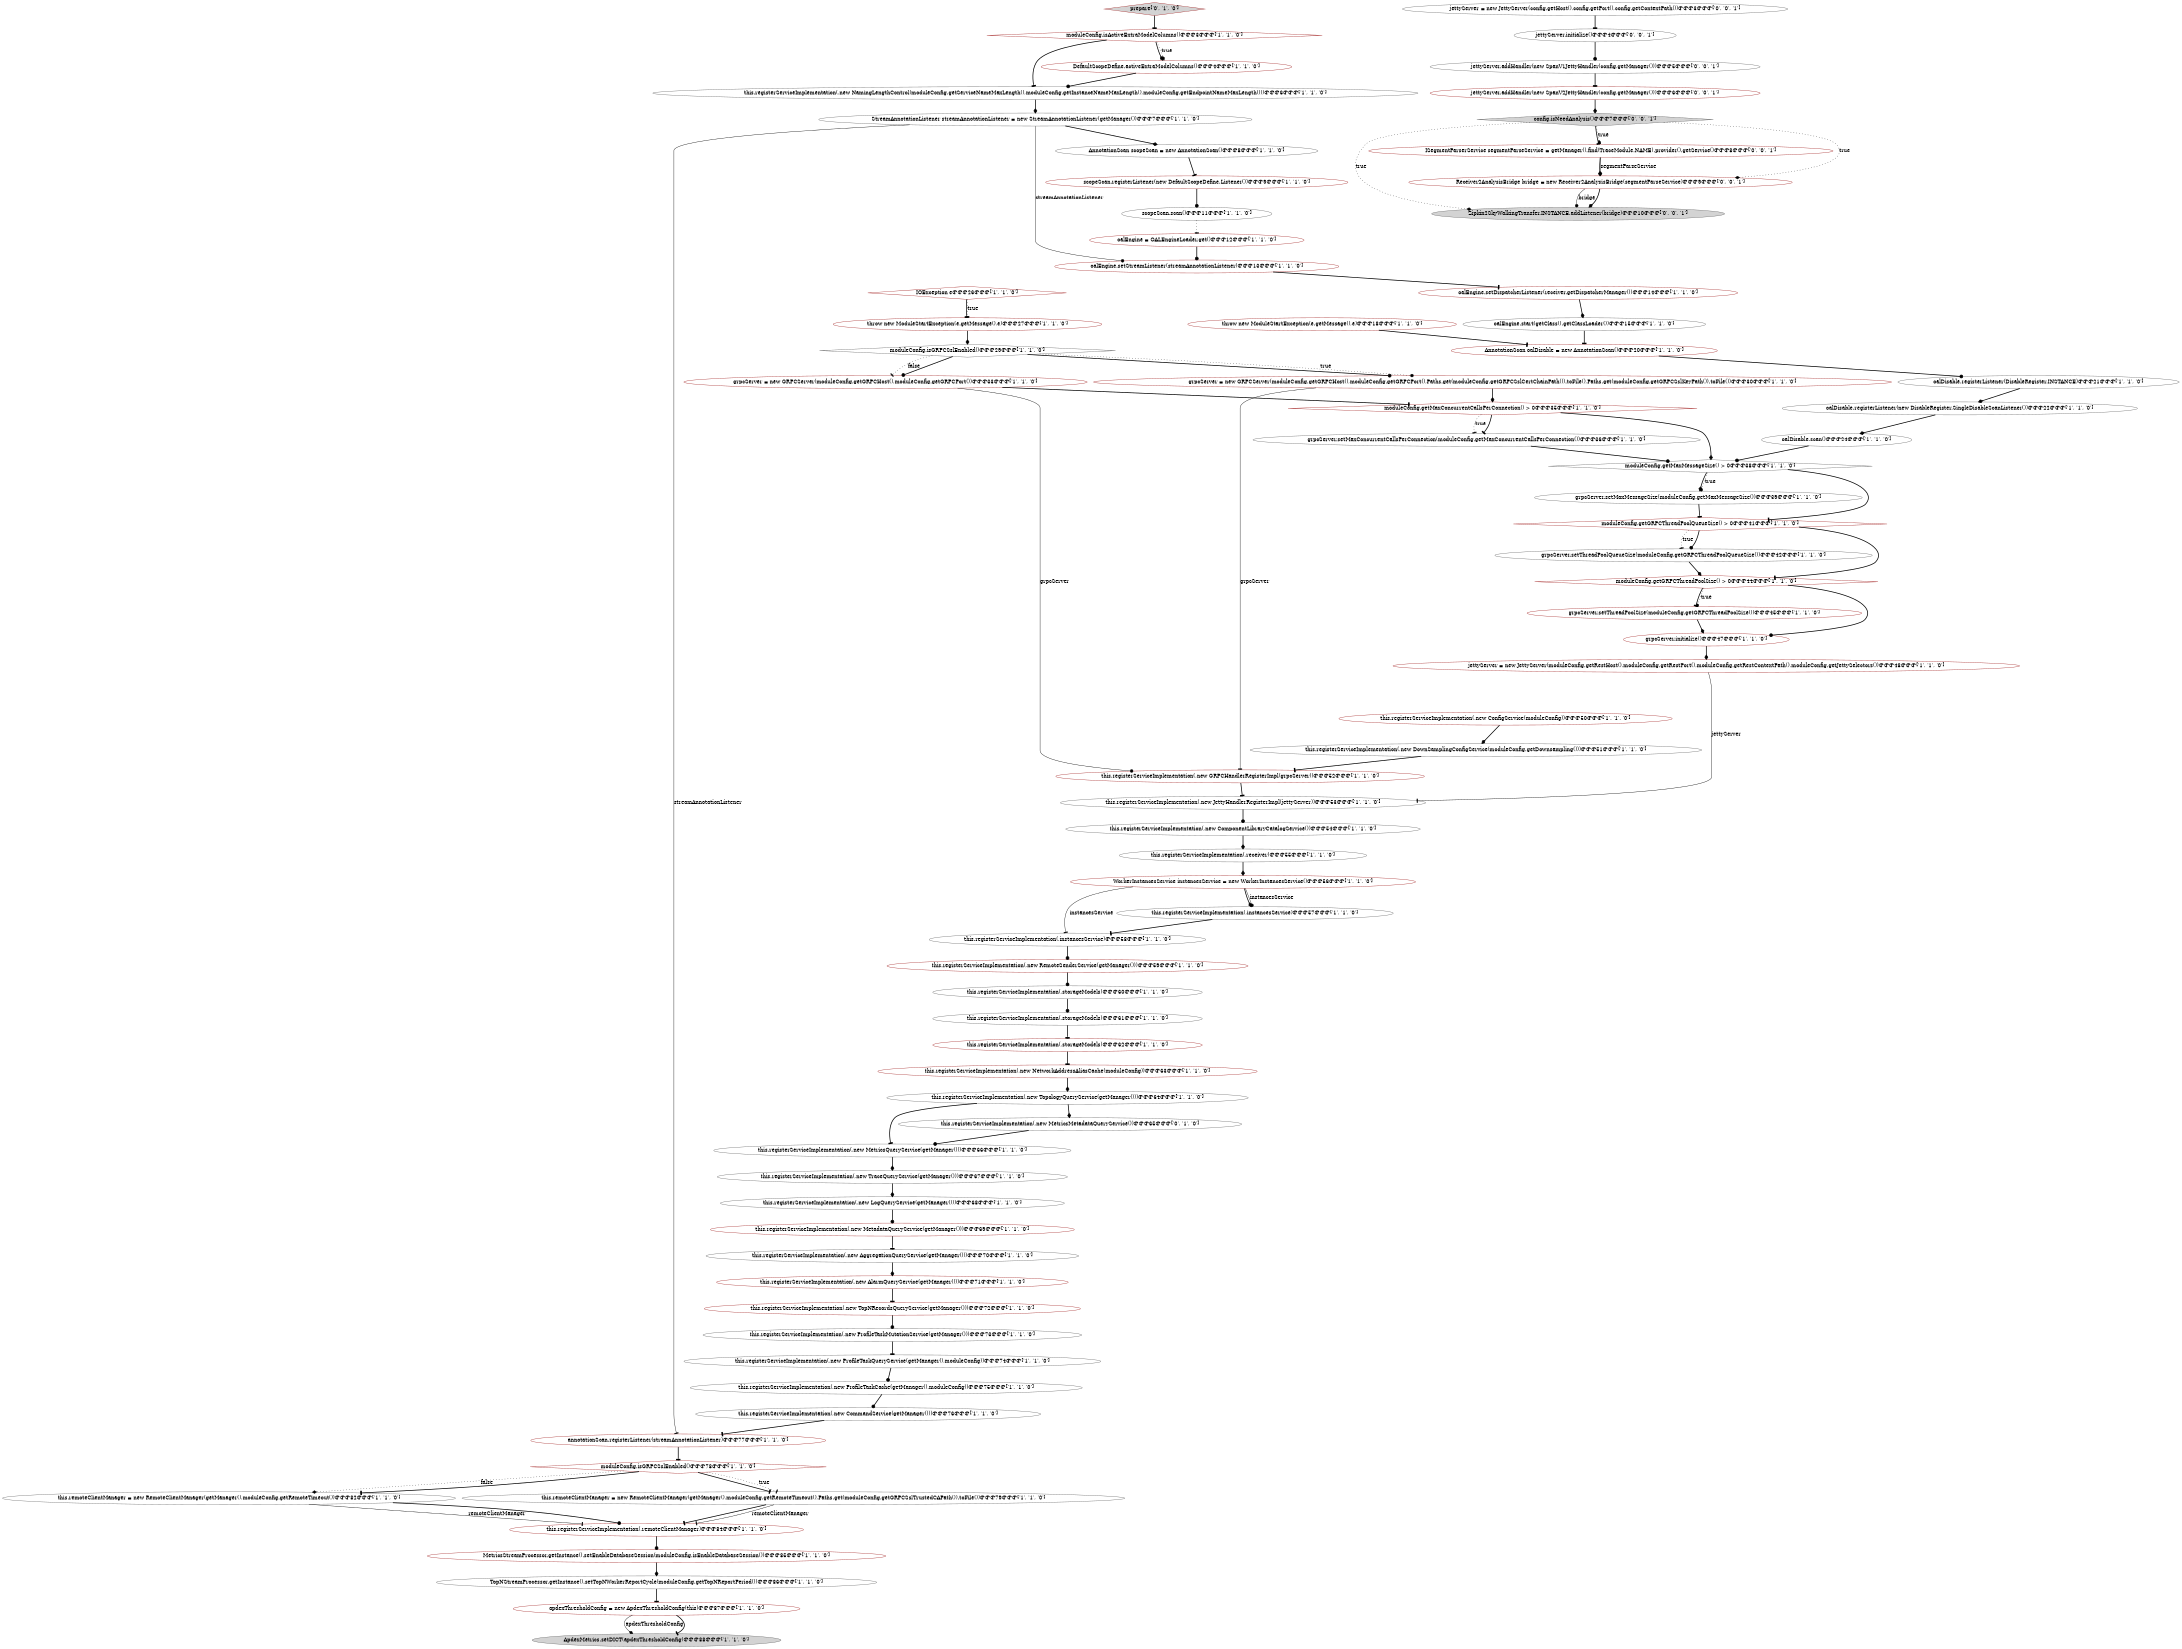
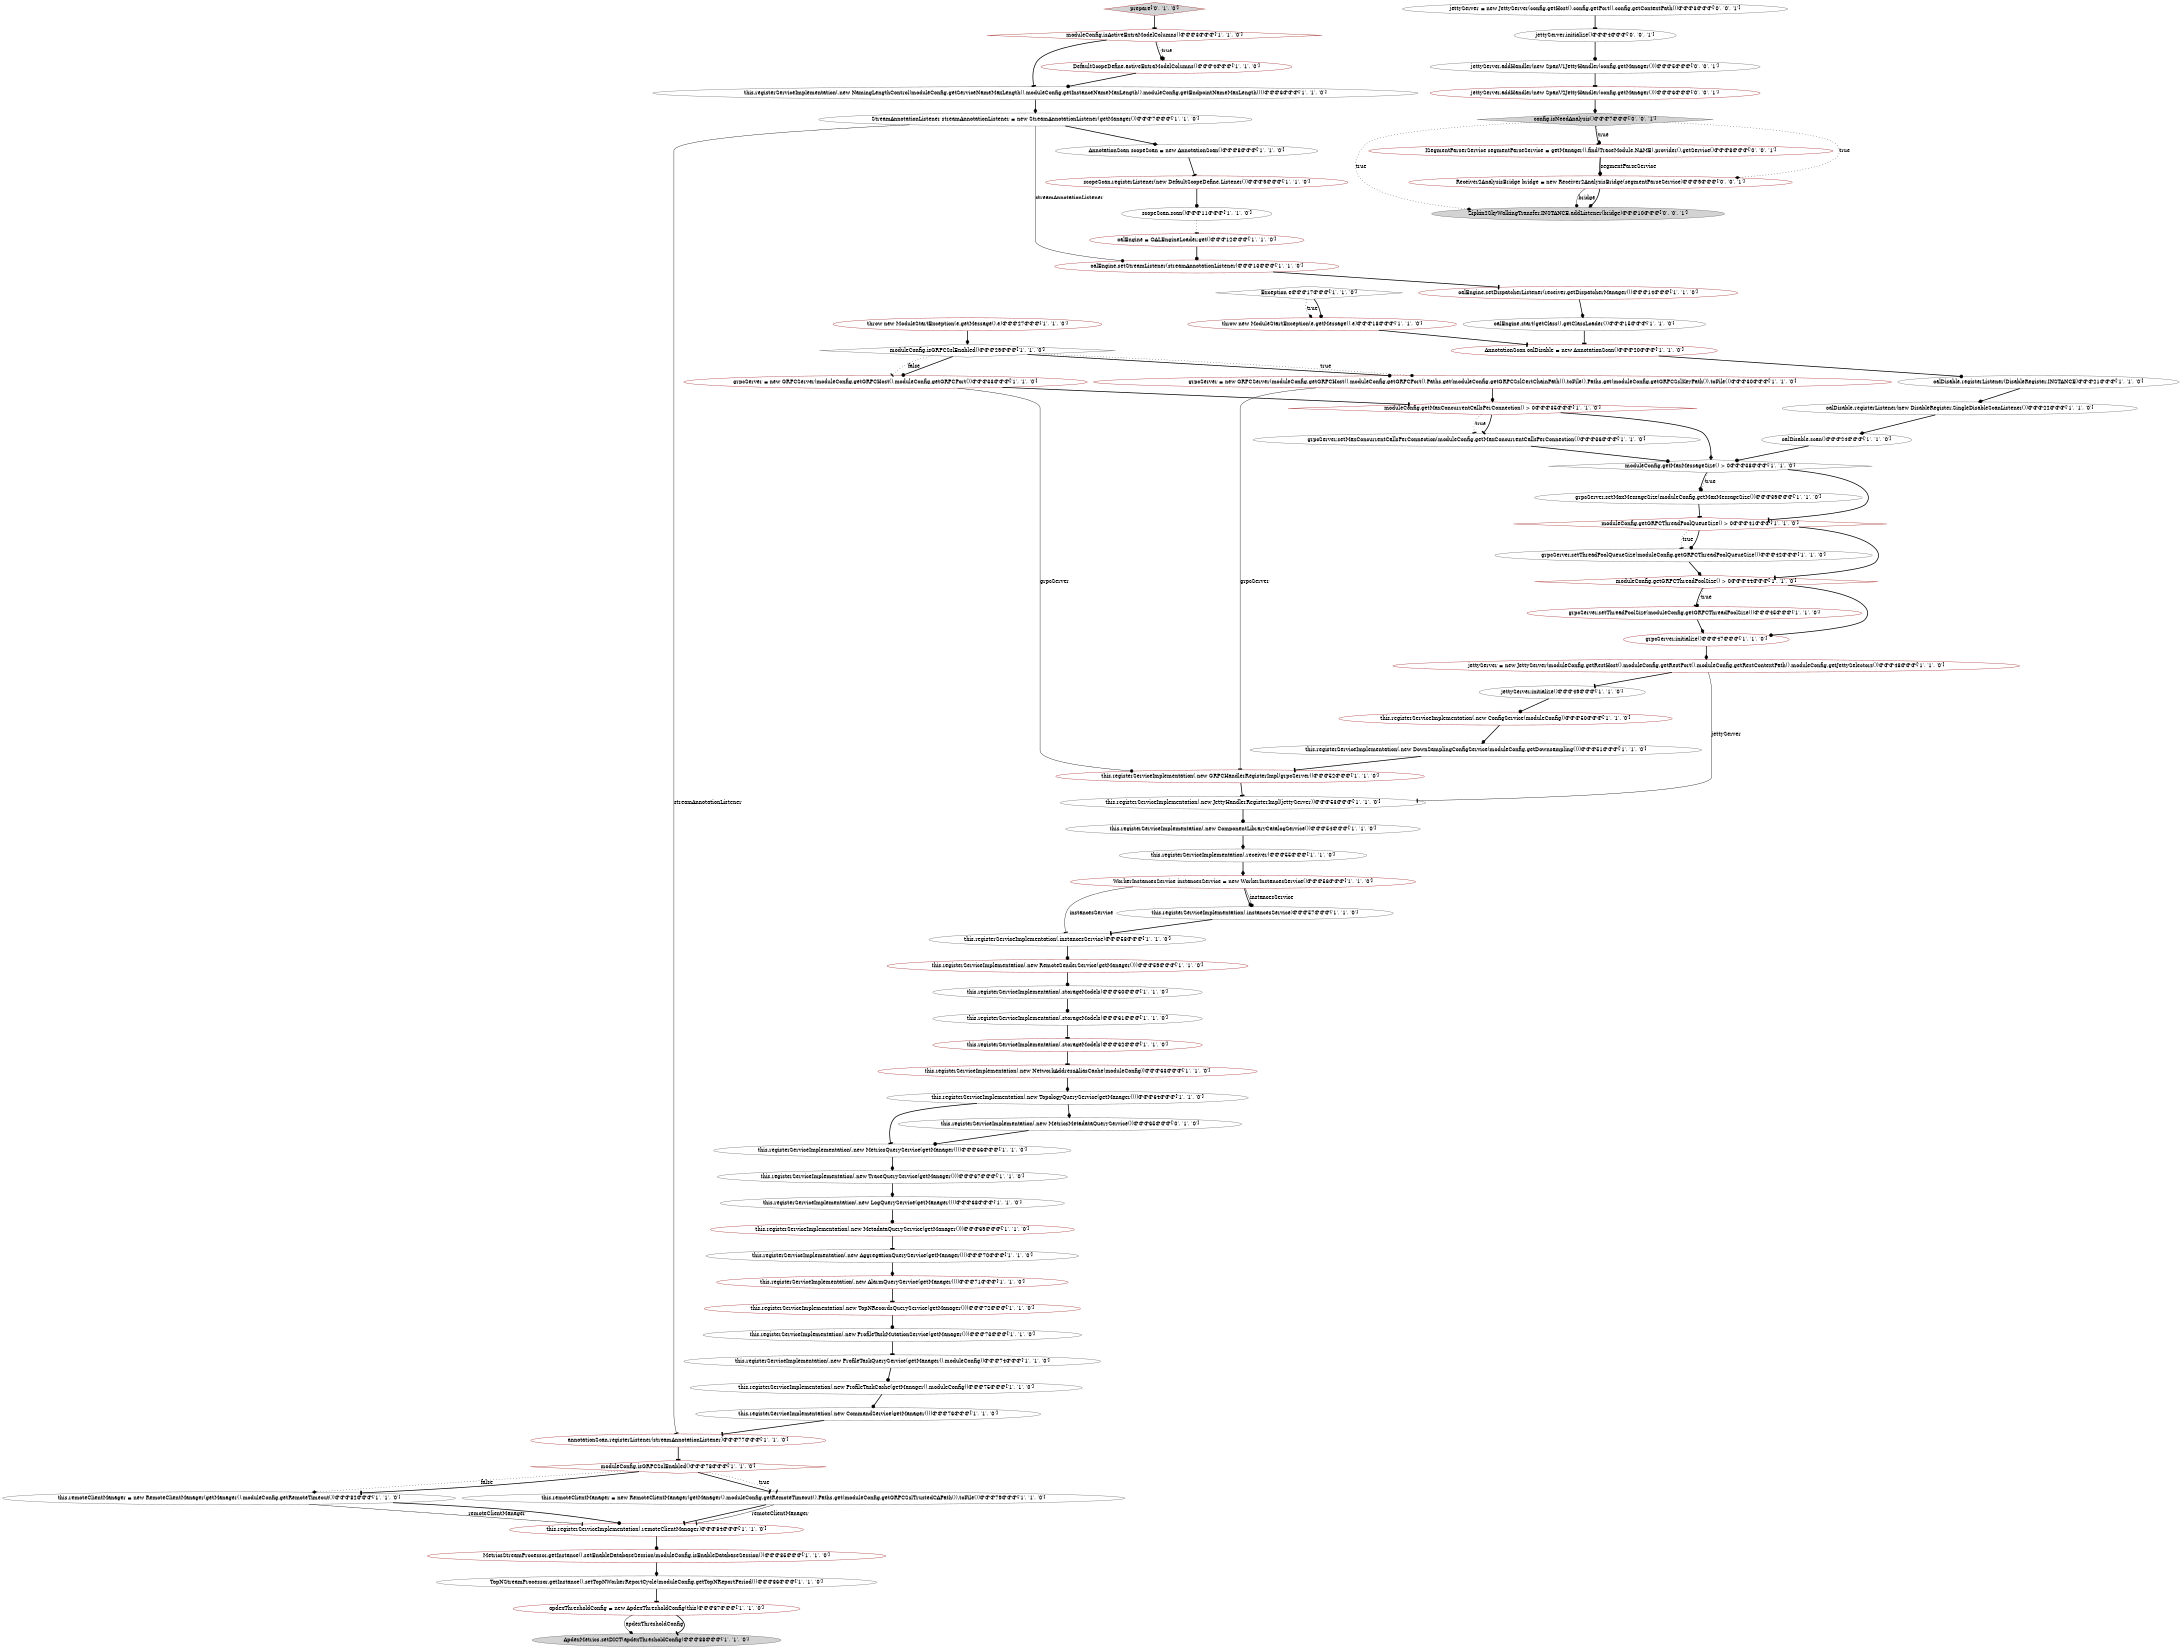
(967, 293) -> none
none -> (1309, 293)
none -> (1562, 692)
